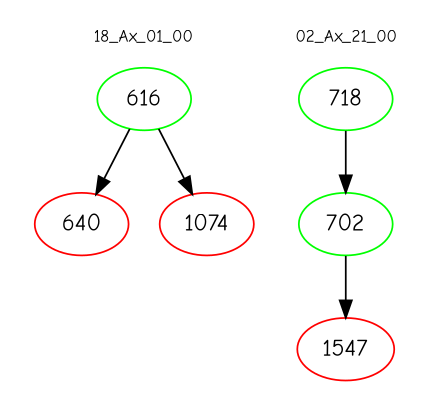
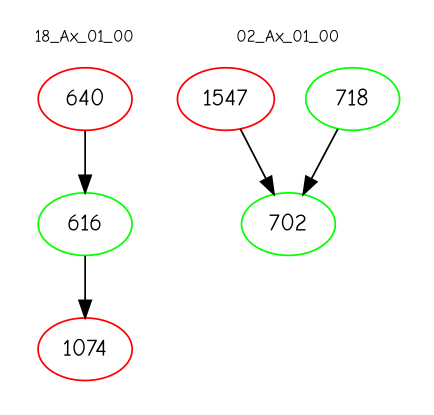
(347, 37) -> (288, 37)
(117, 154) -> (85, 153)
(346, 278) -> (253, 154)
